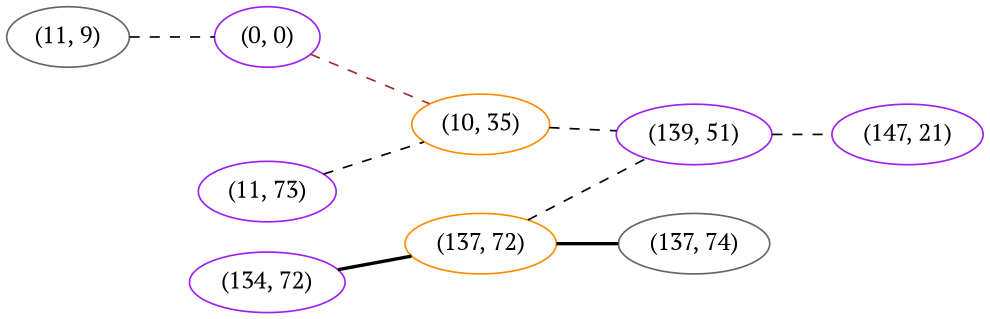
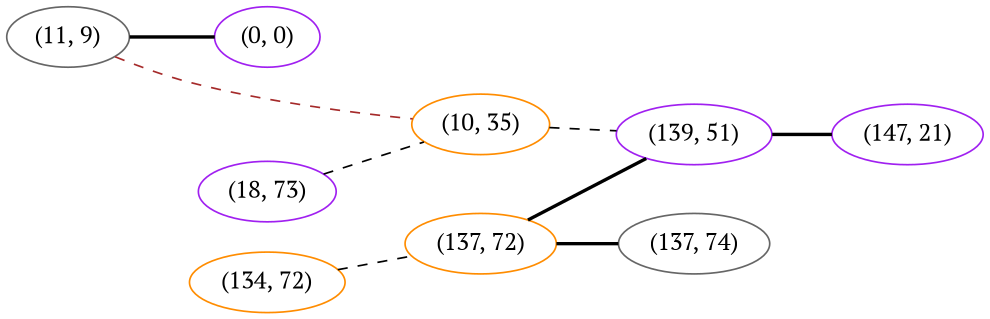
(172, 37) -> (172, 37)
(370, 79) -> (262, 98)
(802, 134) -> (802, 134)
(587, 189) -> (587, 189)
(267, 192) -> (267, 192)
(375, 263) -> (375, 263)
(267, 282) -> (267, 282)
